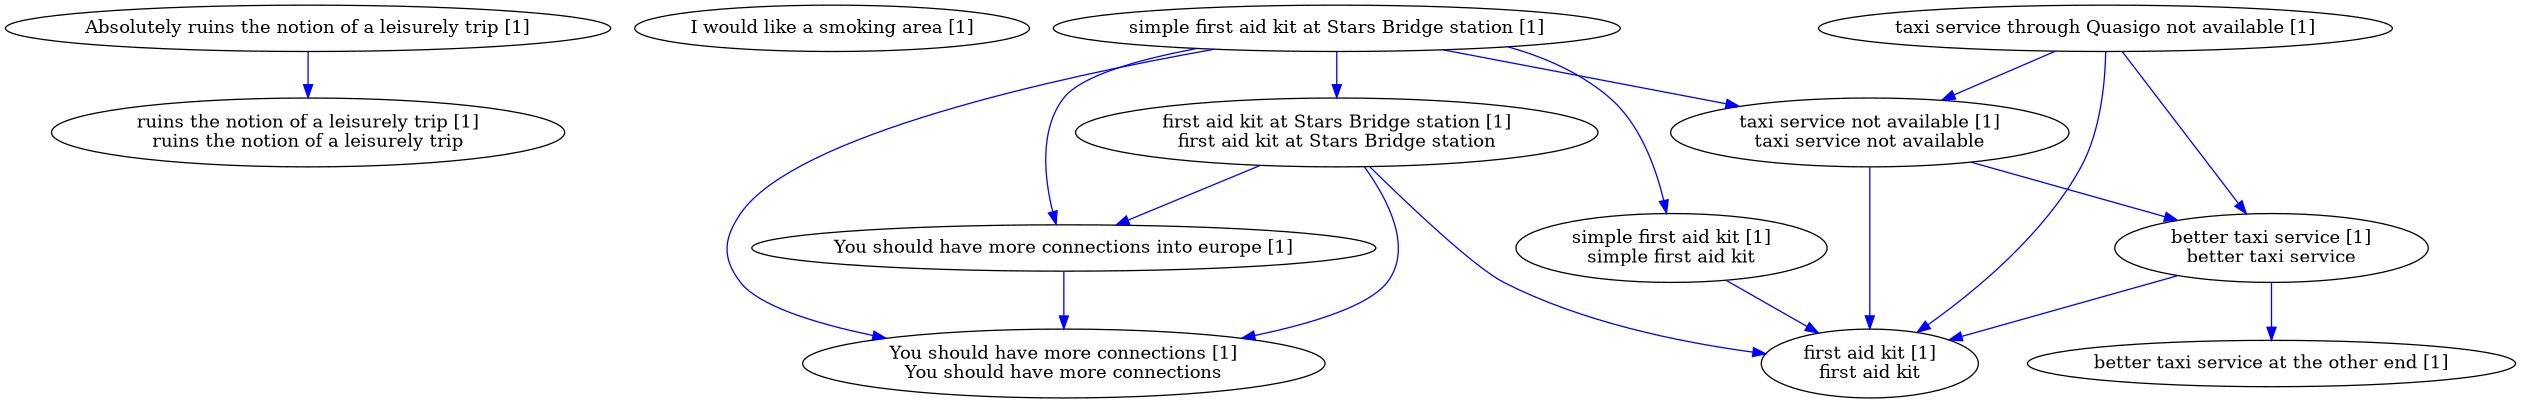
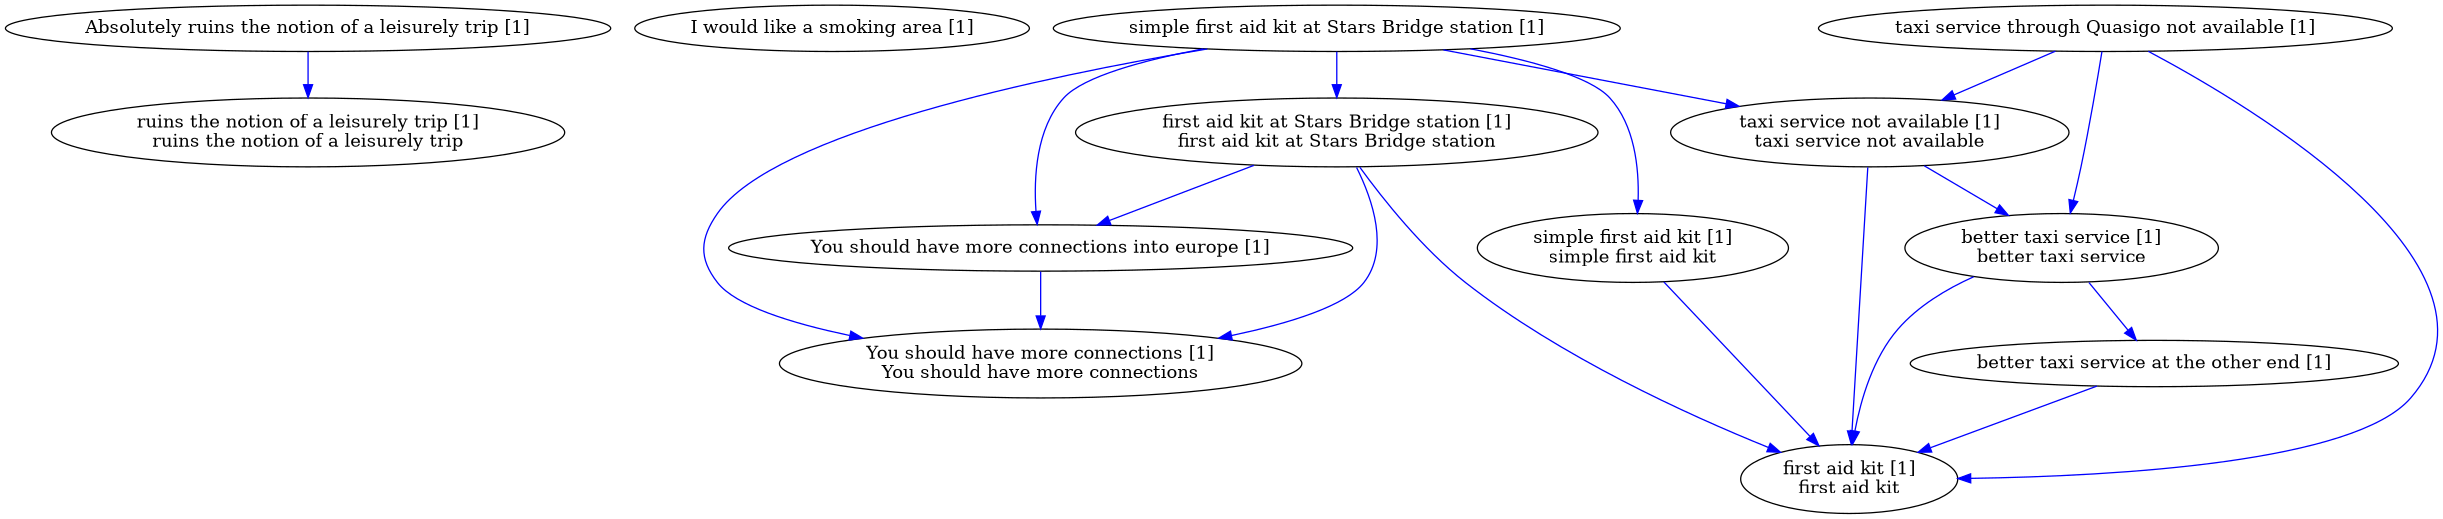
none -> (2014, 417)
